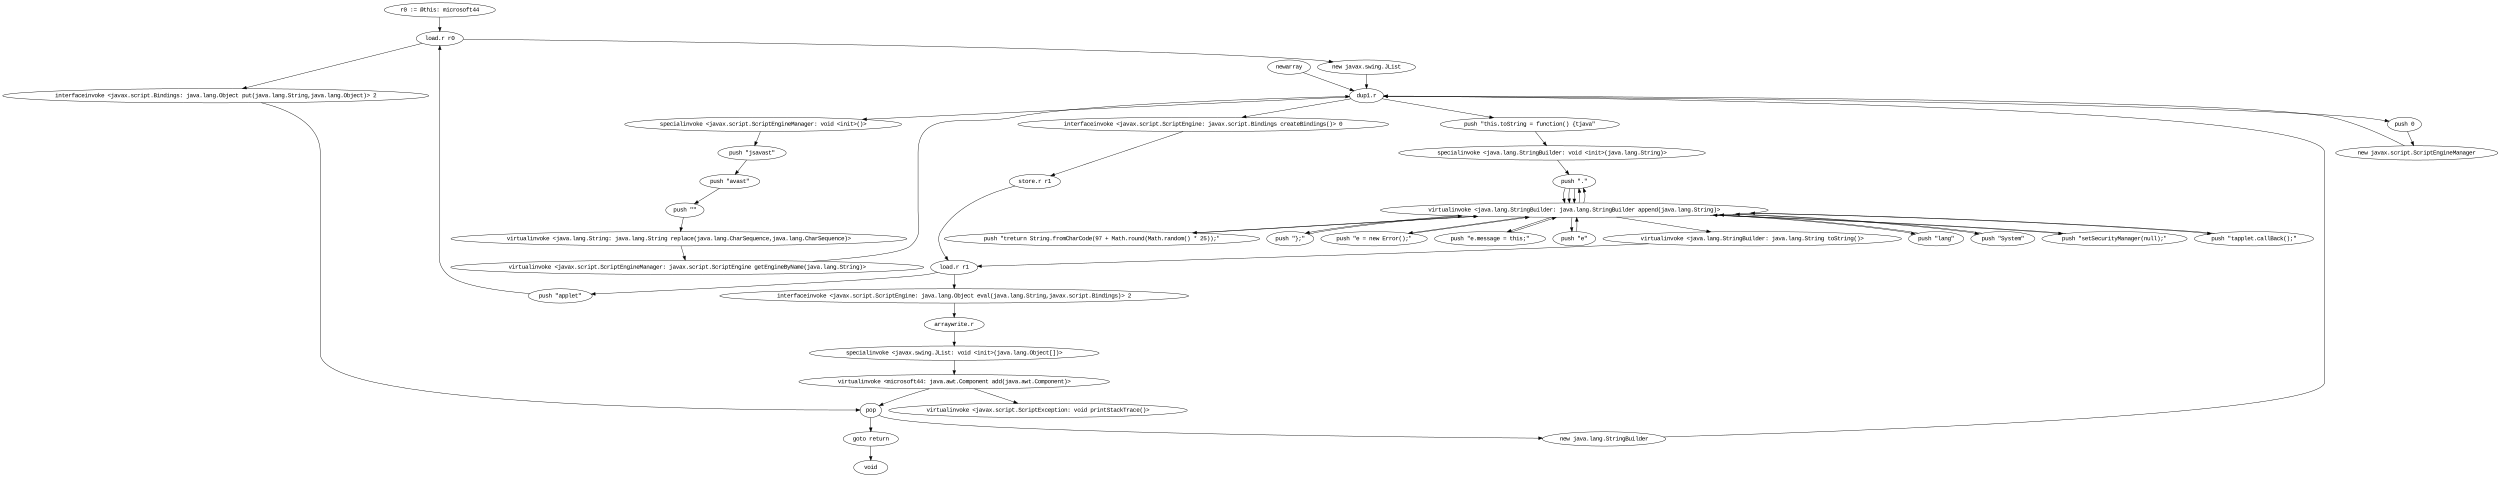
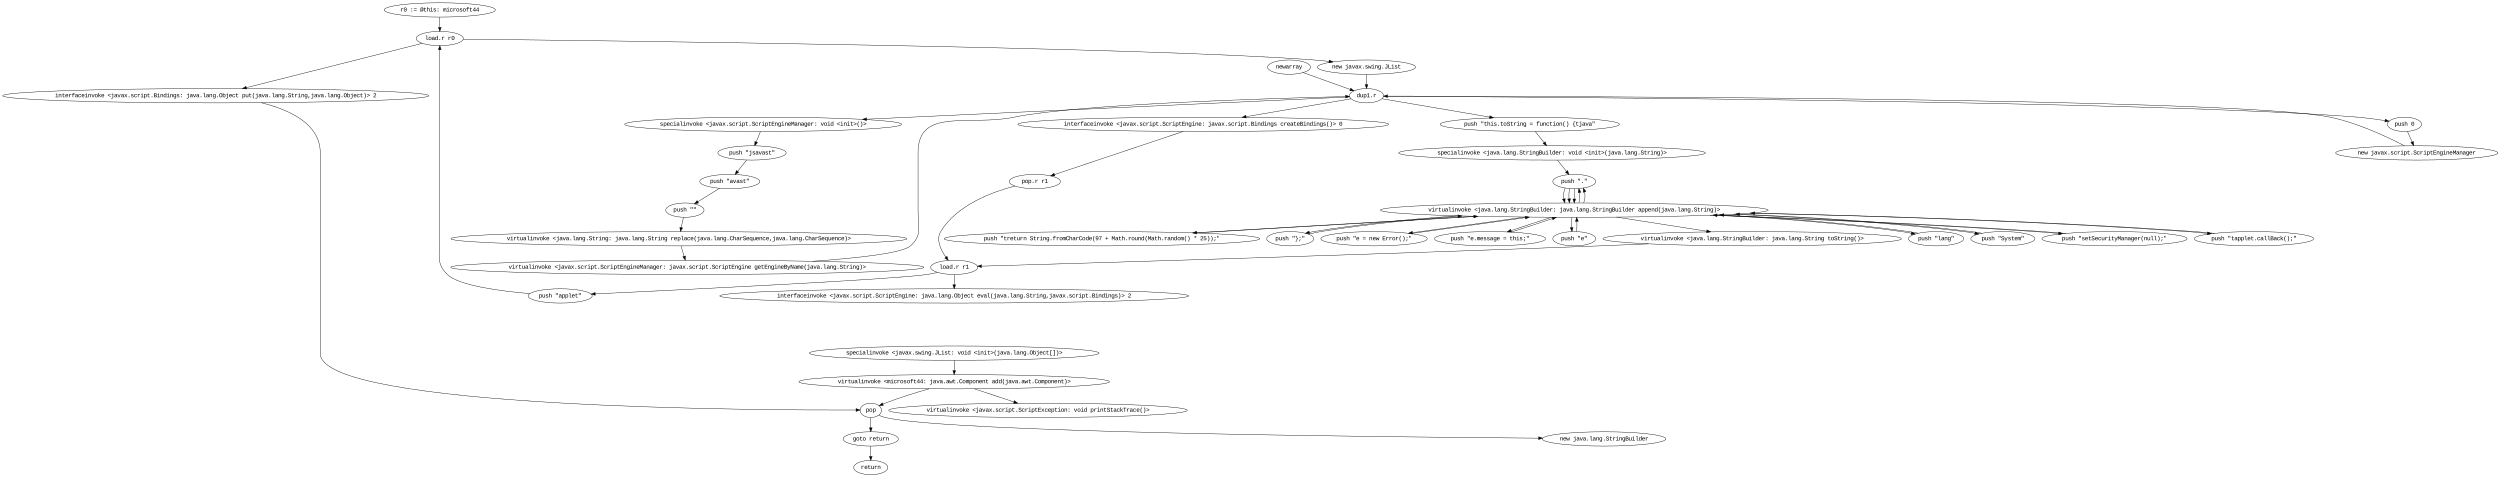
(2304, 143) -> none
(1035, 182) -> (1035, 182)
(954, 325) -> none
(871, 468) -> (871, 468)
